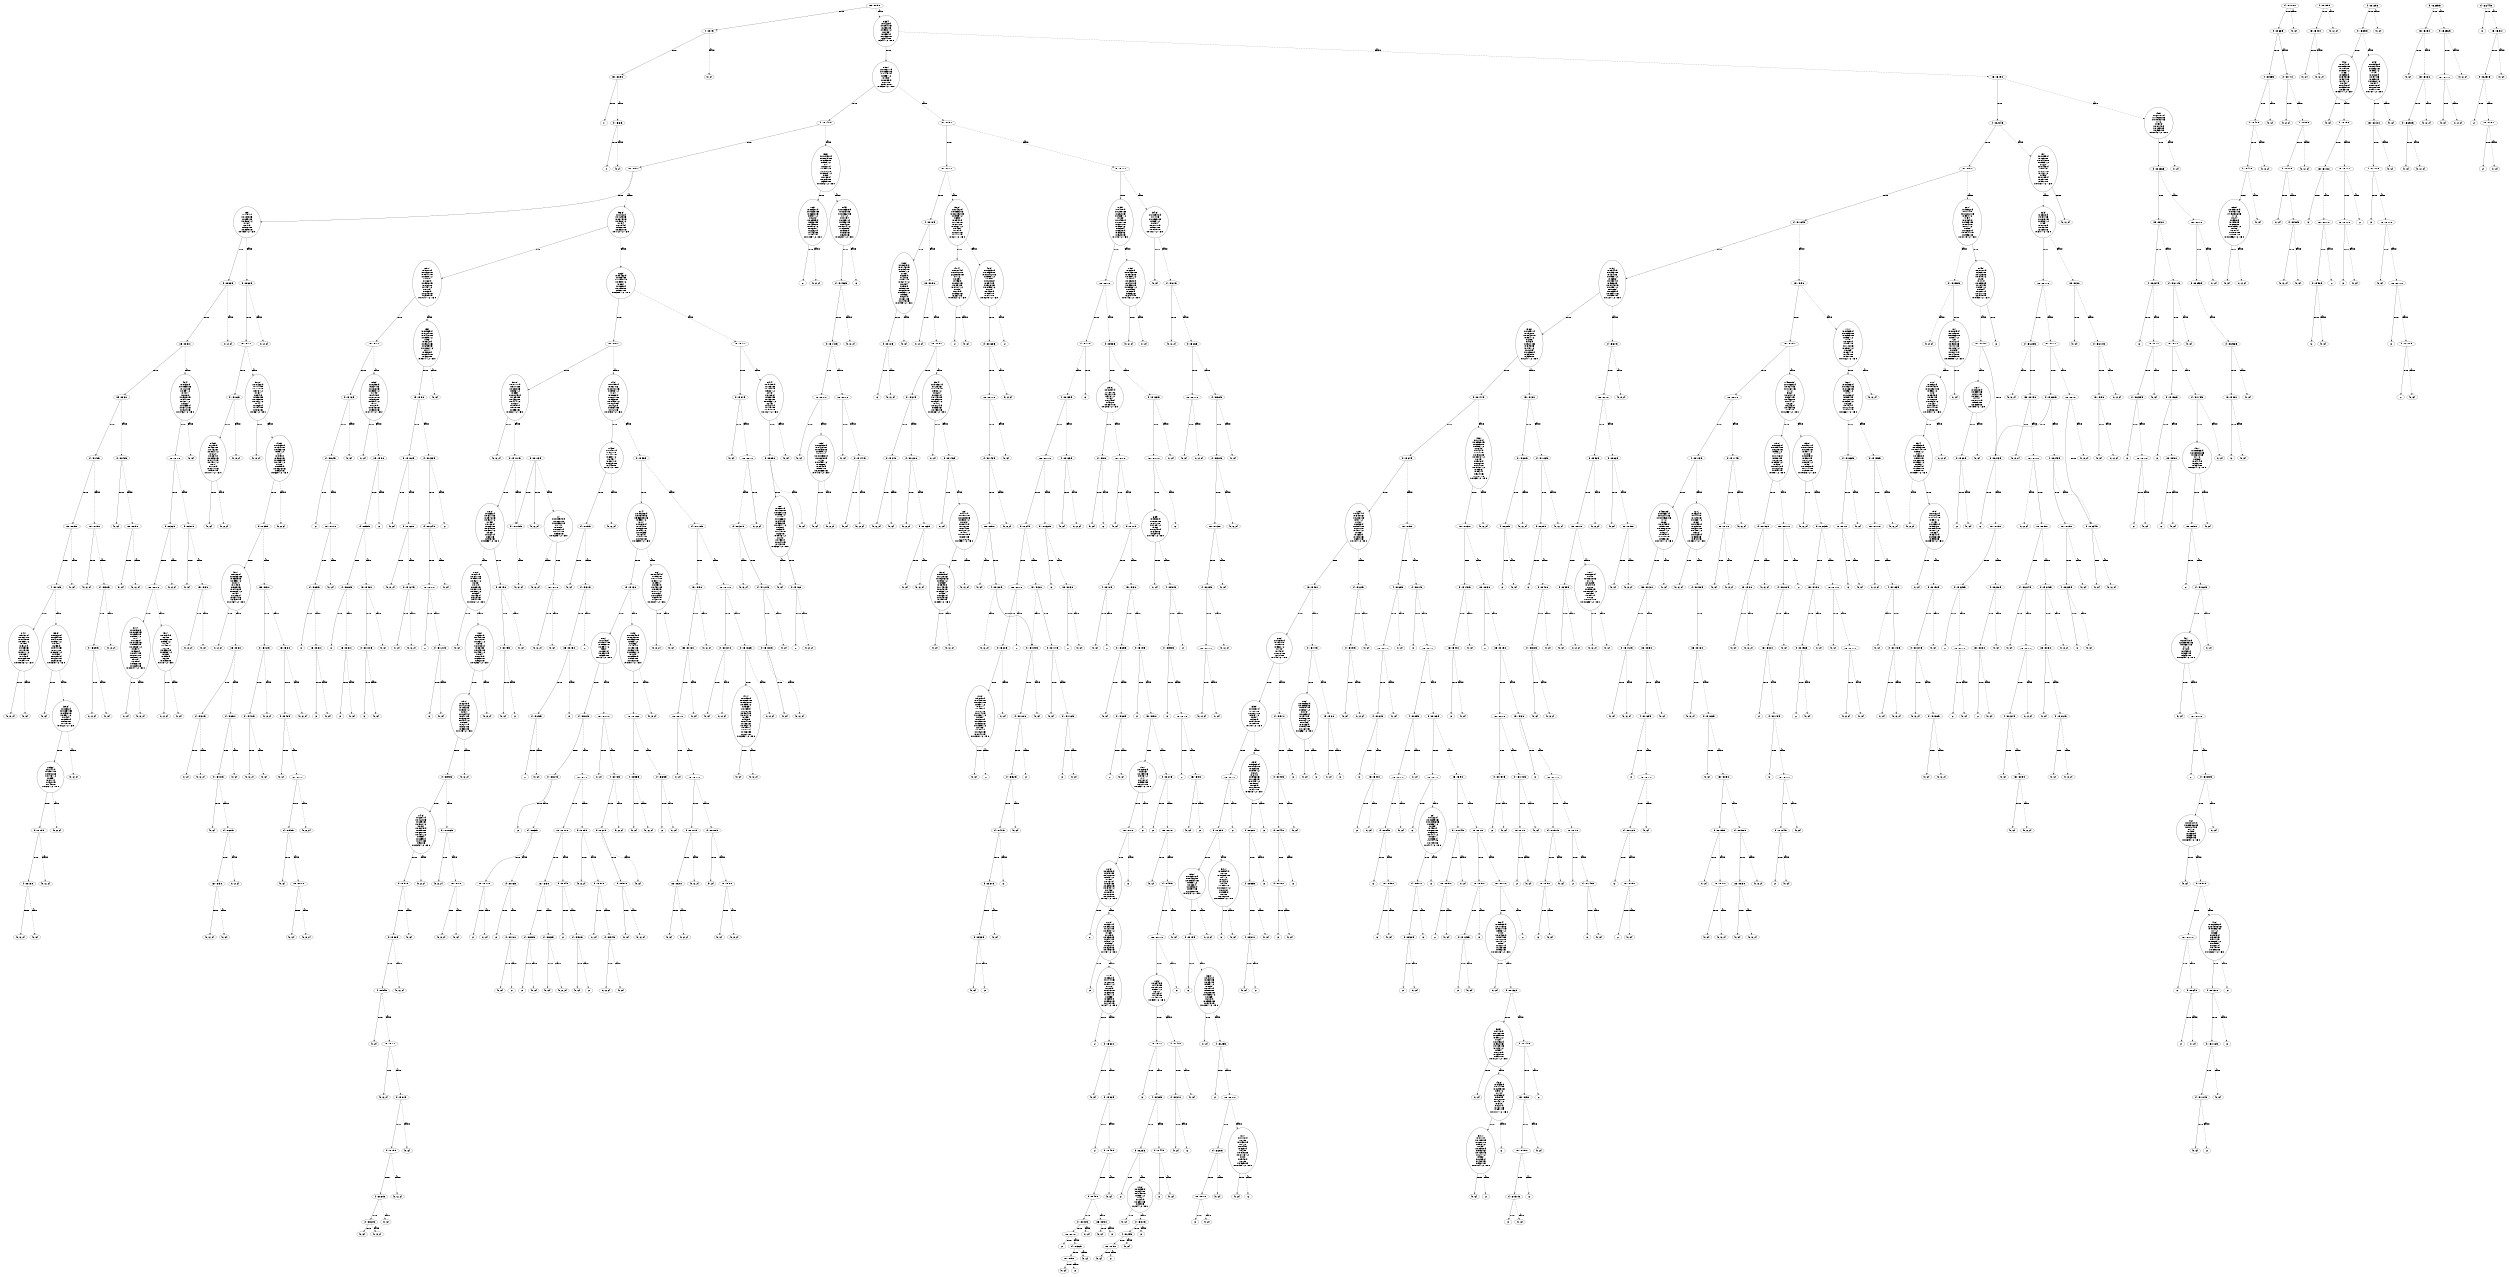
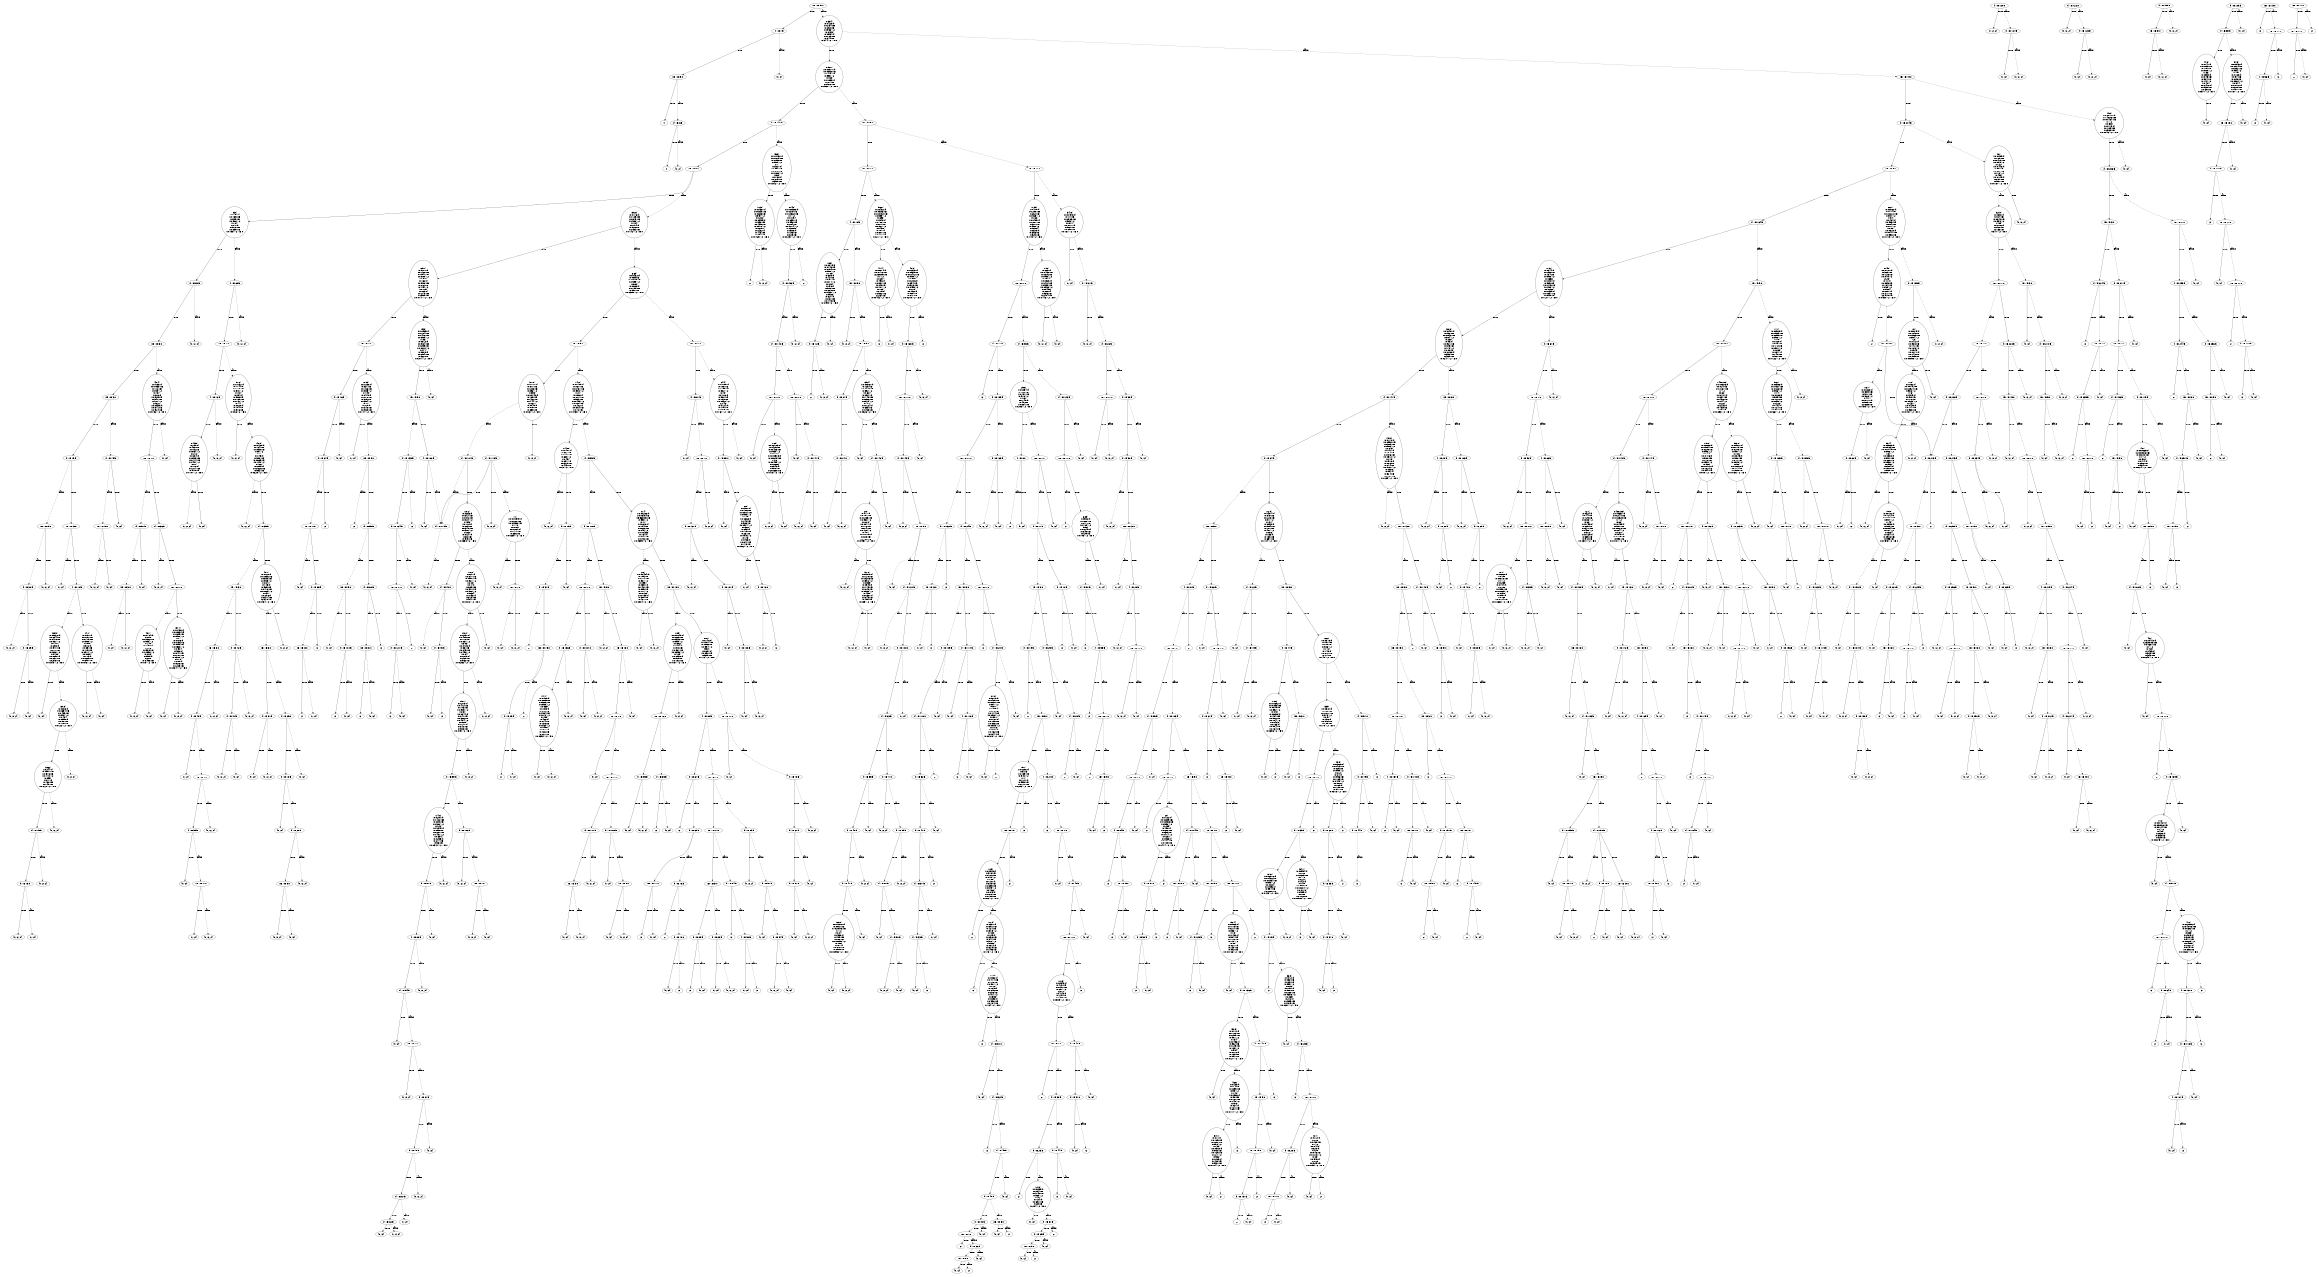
(2344, 123) -> none
none -> (2179, 313)
(838, 317) -> (785, 317)
(911, 427) -> none
(409, 492) -> (435, 492)
(2067, 495) -> (1951, 492)
(1014, 616) -> (906, 617)
(1029, 682) -> (937, 682)
(1279, 856) -> (1601, 856)
